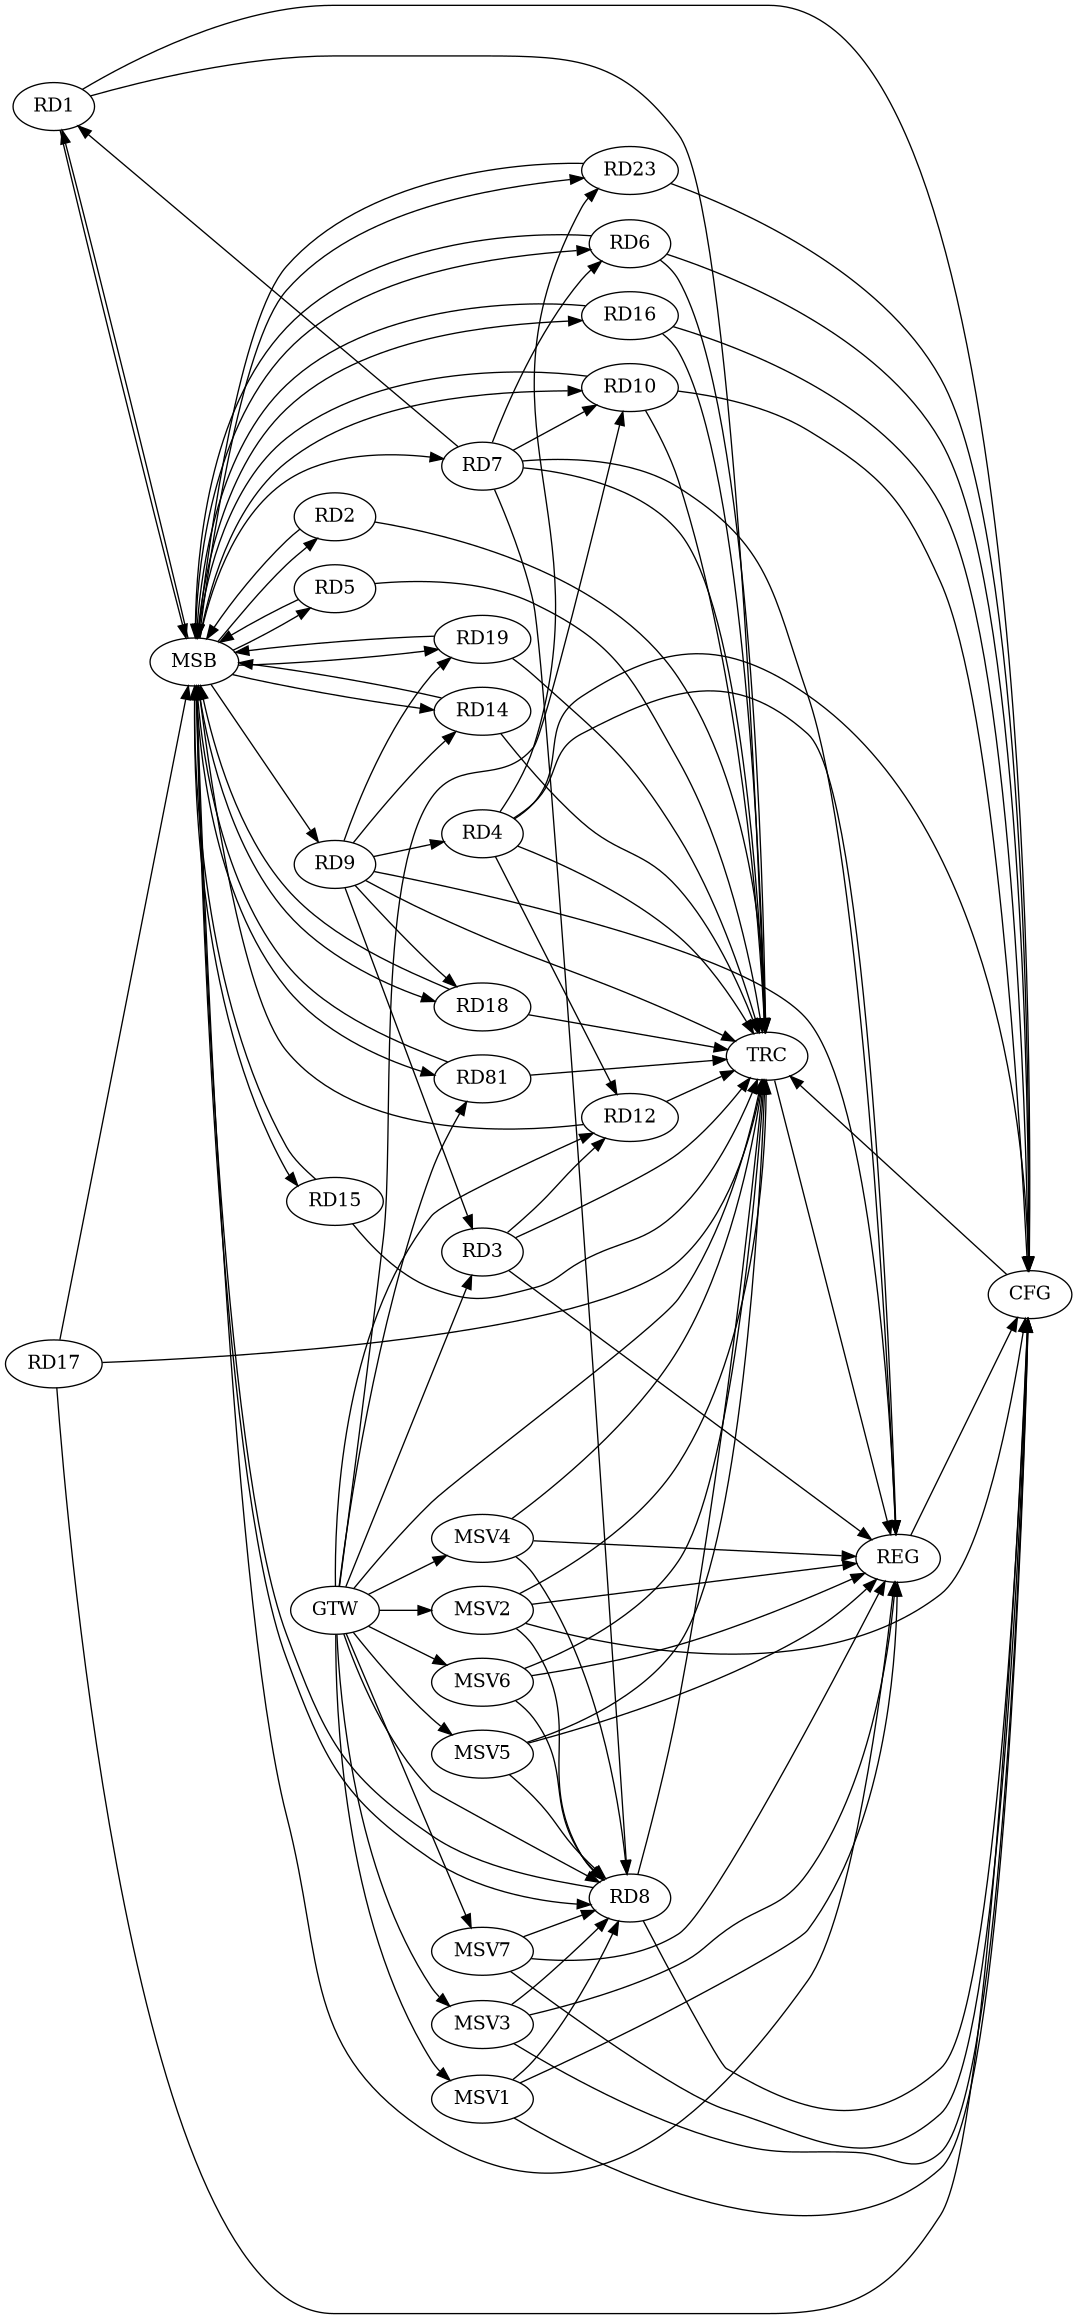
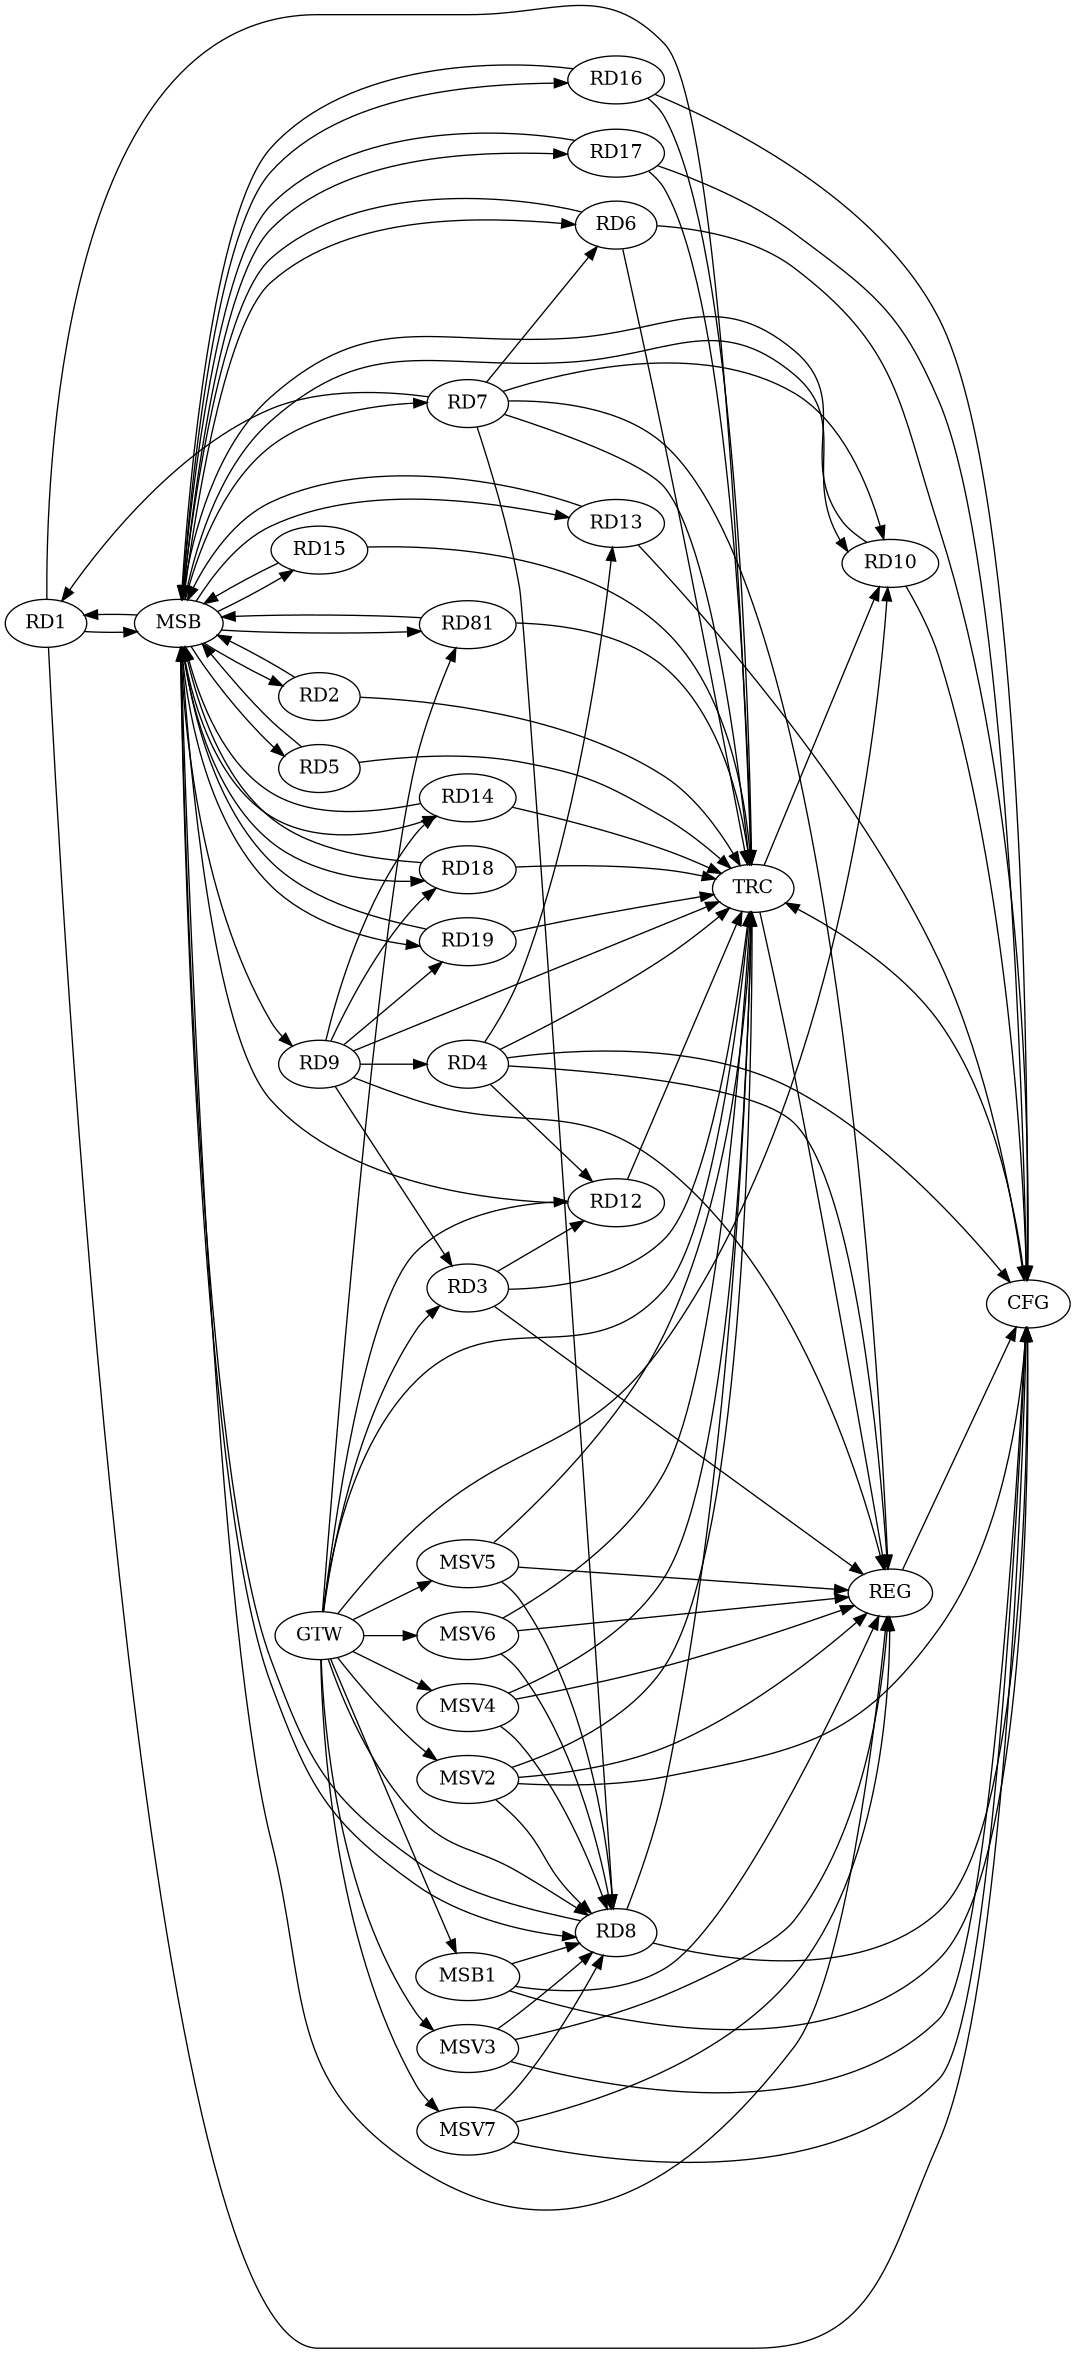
(630, 170) -> (616, 523)
none -> (249, 265)
(731, 709) -> (819, 732)
(482, 2099) -> (468, 1977)
